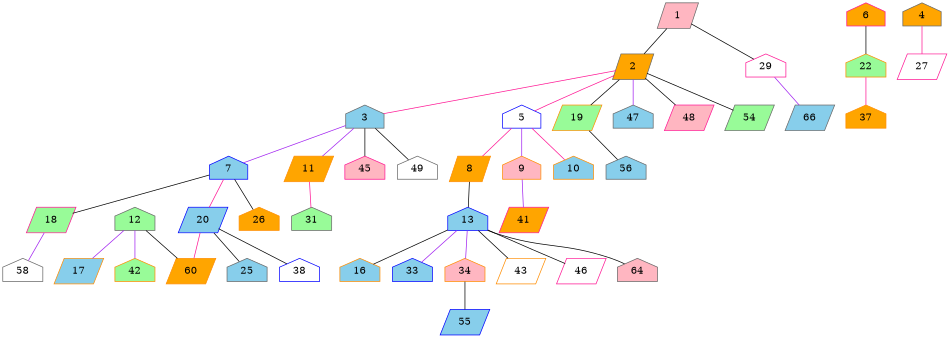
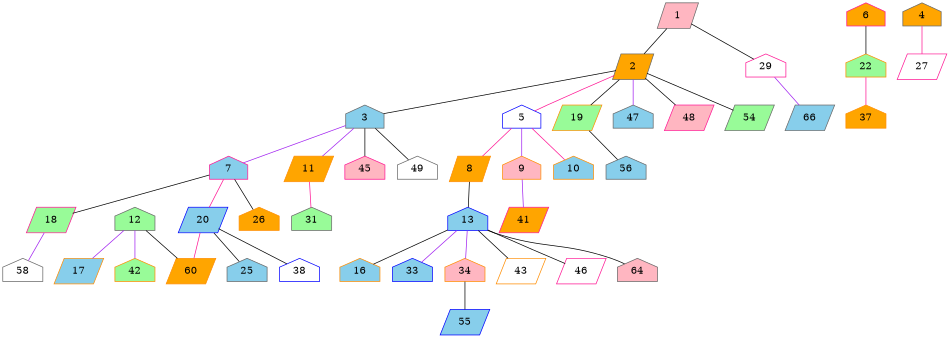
(500, 92) -> (500, 92)
(229, 169) -> (229, 169)
